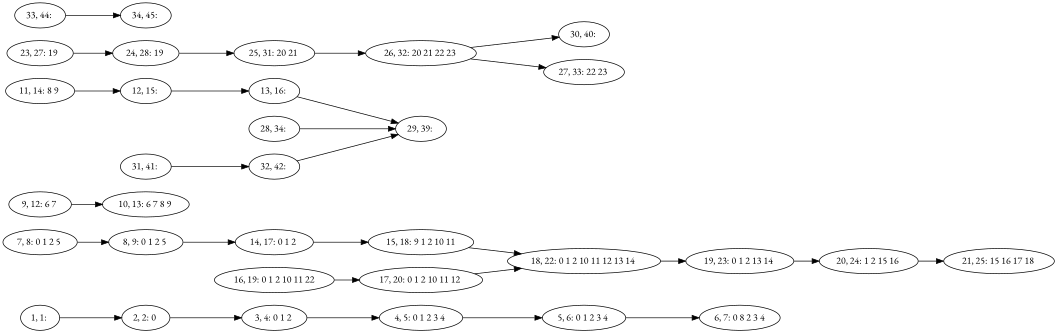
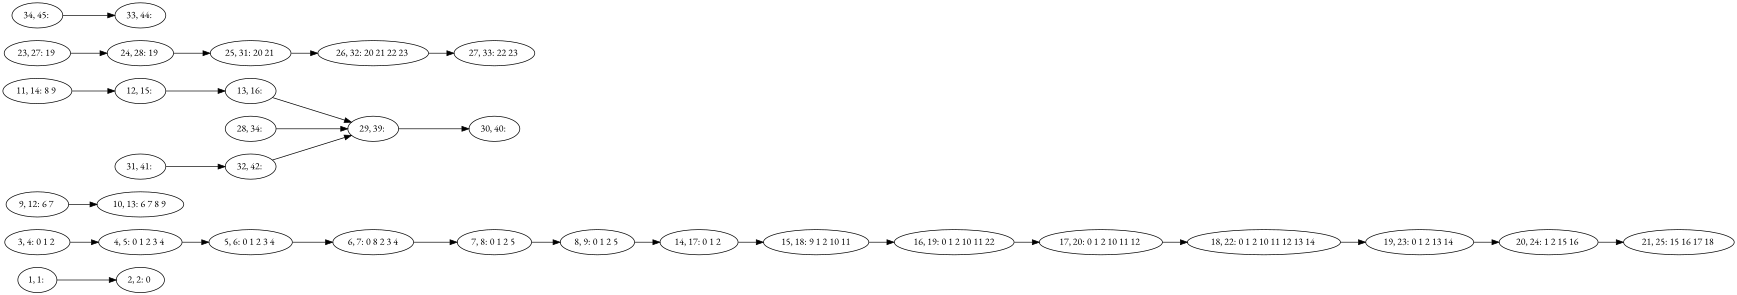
(90, 15) -> (85, 15)
(511, 43) -> (430, 129)
none -> (432, 242)
(491, 250) -> (878, 242)
(202, 318) -> none
